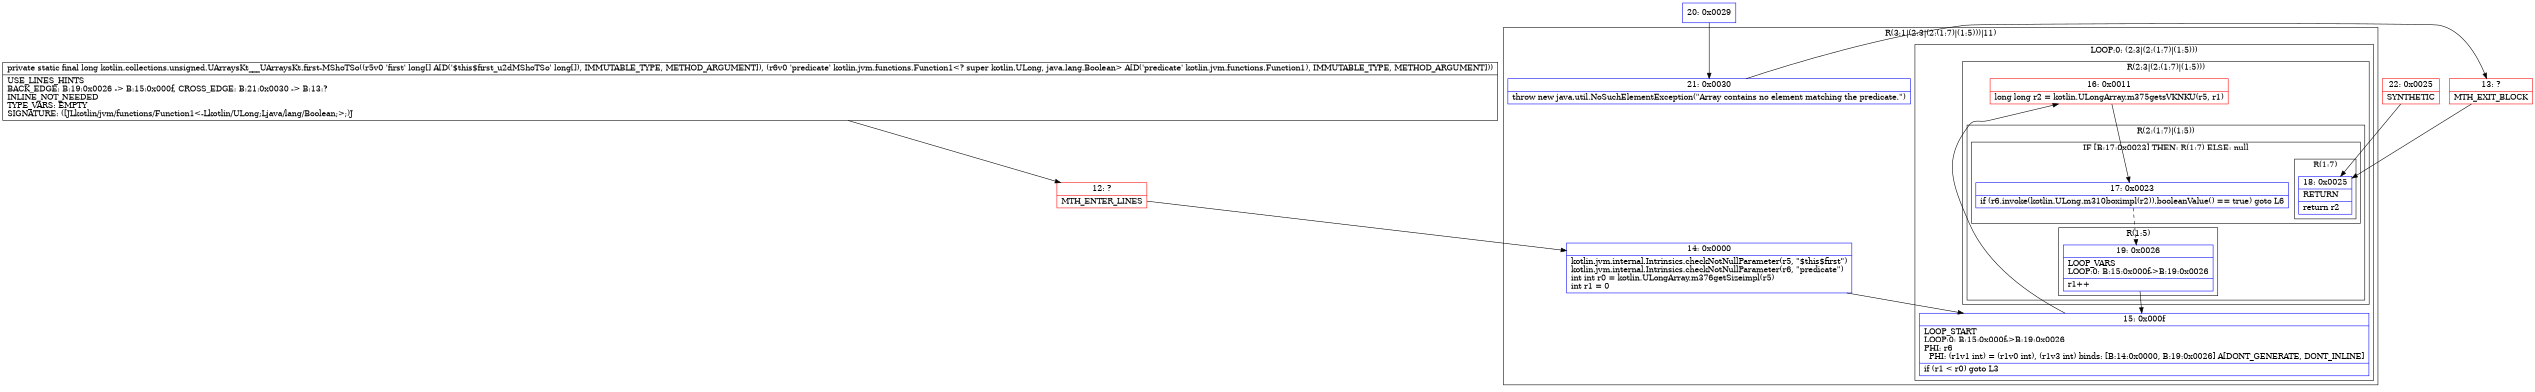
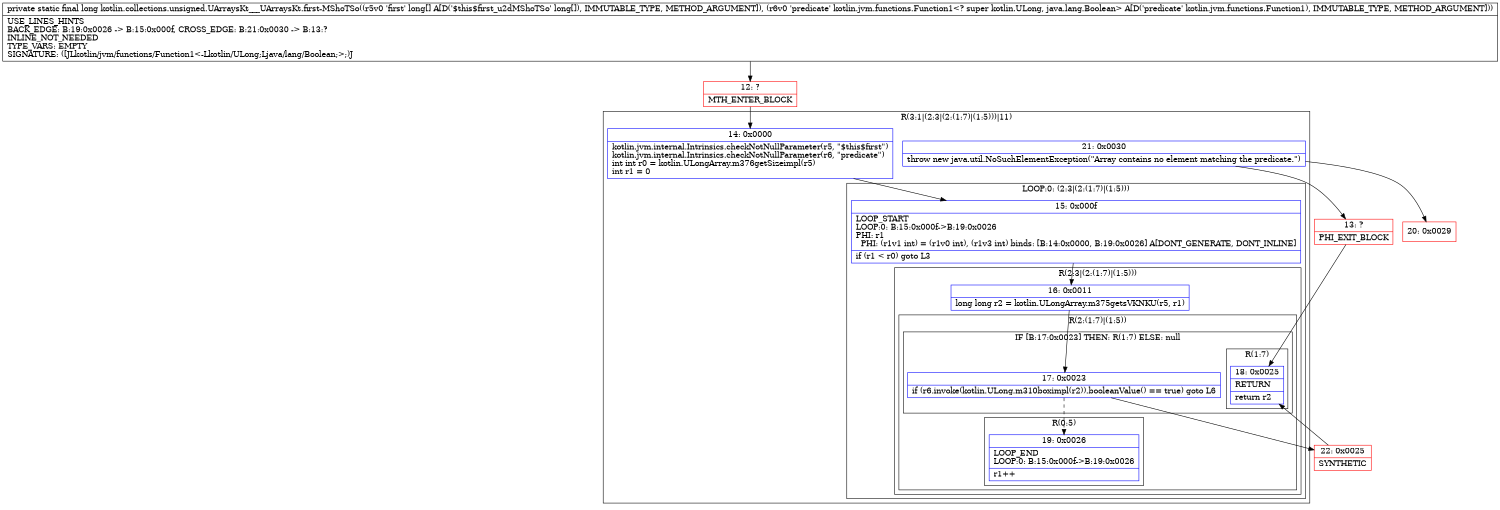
(1709, 13) -> (1429, 232)
(1709, 48) -> (1374, 173)
(2109, 91) -> (1070, 298)
(2491, 97) -> (1354, 238)
(1102, 201) -> (750, 100)
(2138, 234) -> (1064, 424)
(2092, 264) -> (1016, 453)
(2141, 299) -> none
(1940, 348) -> (871, 236)
none -> (1210, 423)
